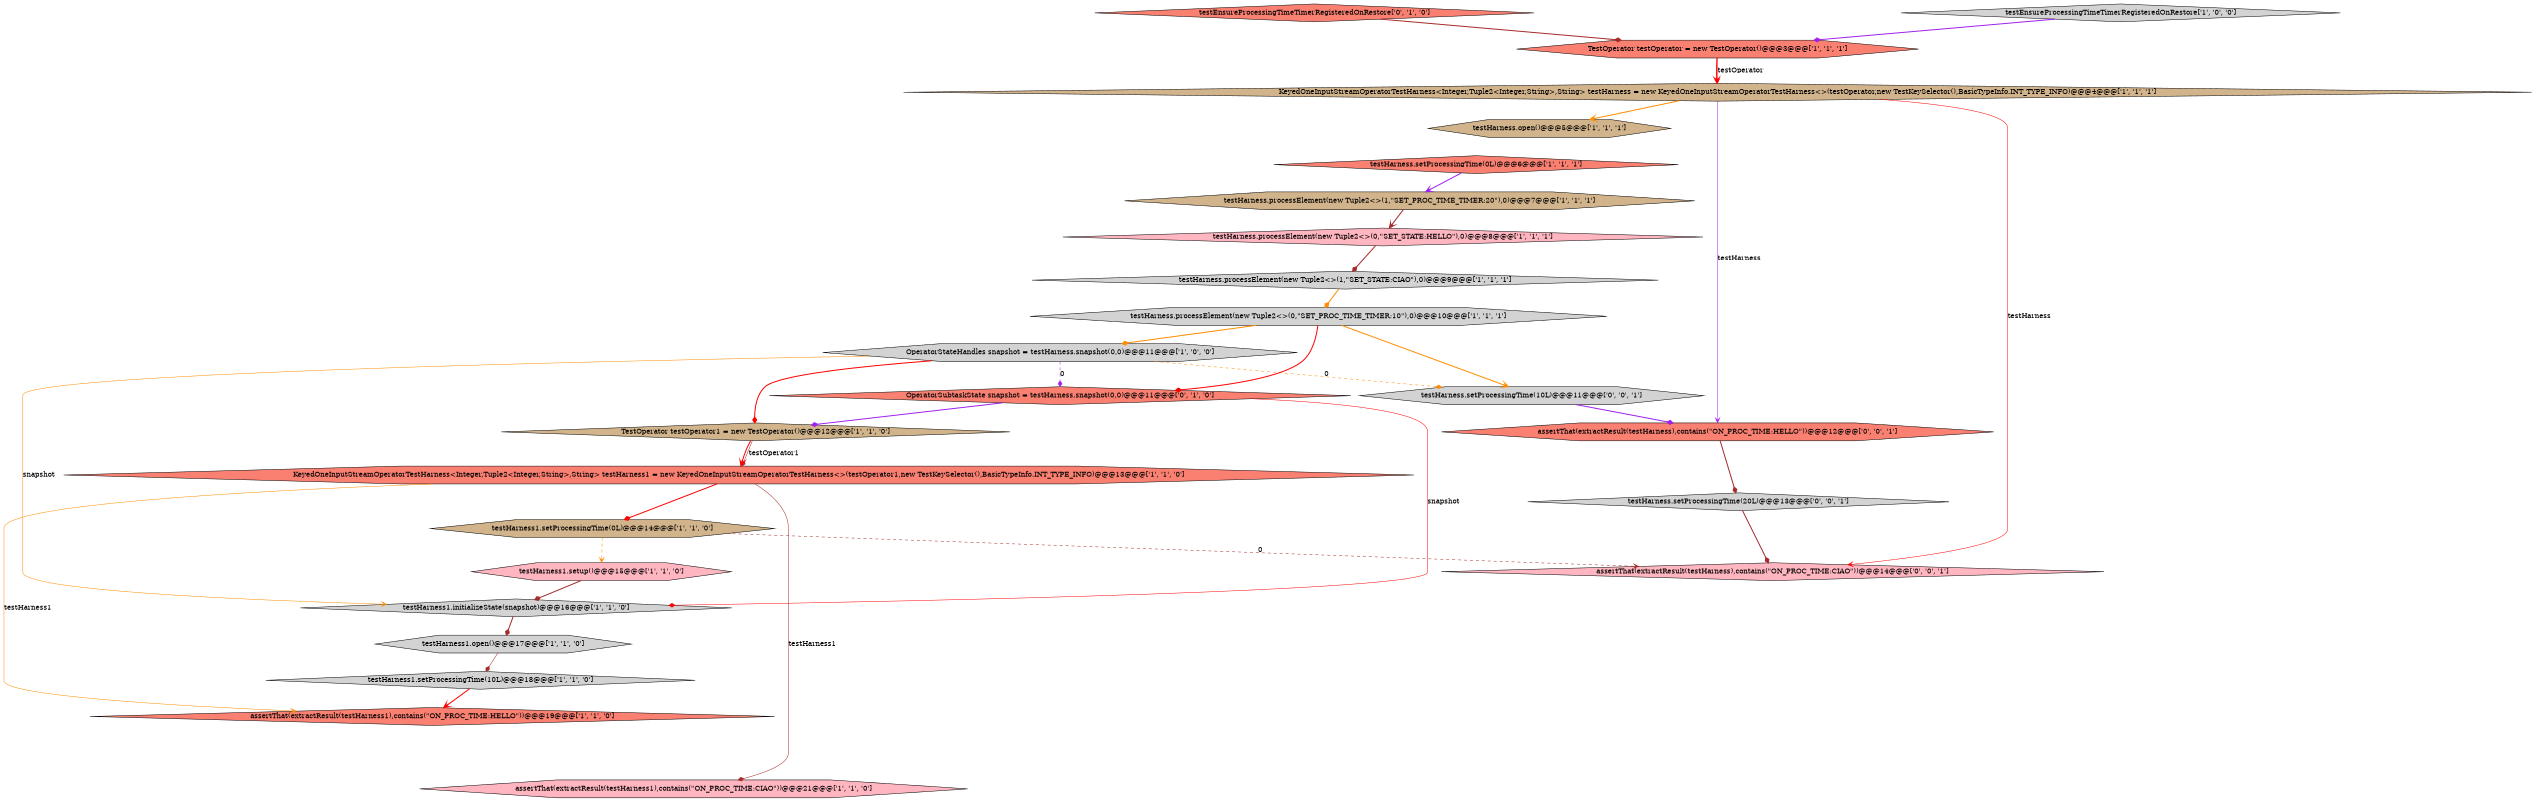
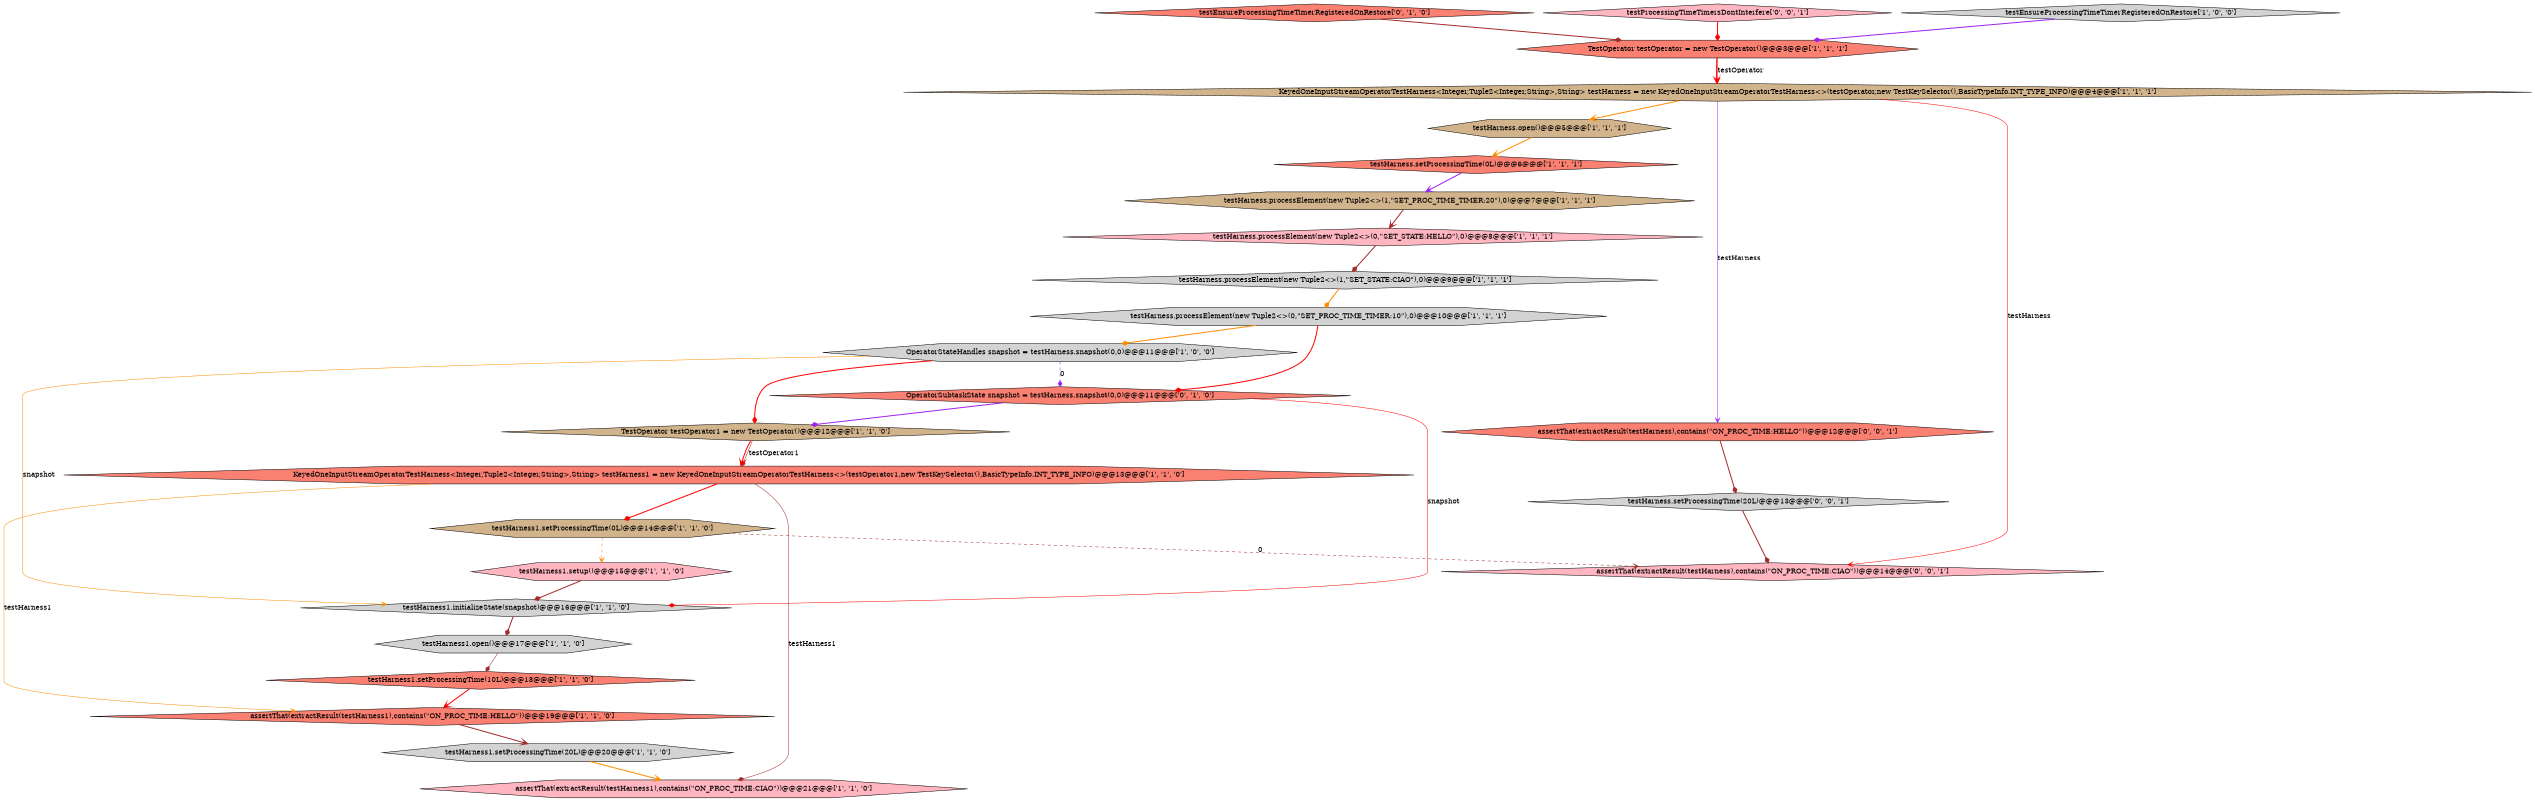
none -> (1718, 13)
none -> (1514, 146)
(1532, 396) -> none
(480, 680) -> (480, 680)
none -> (558, 753)
